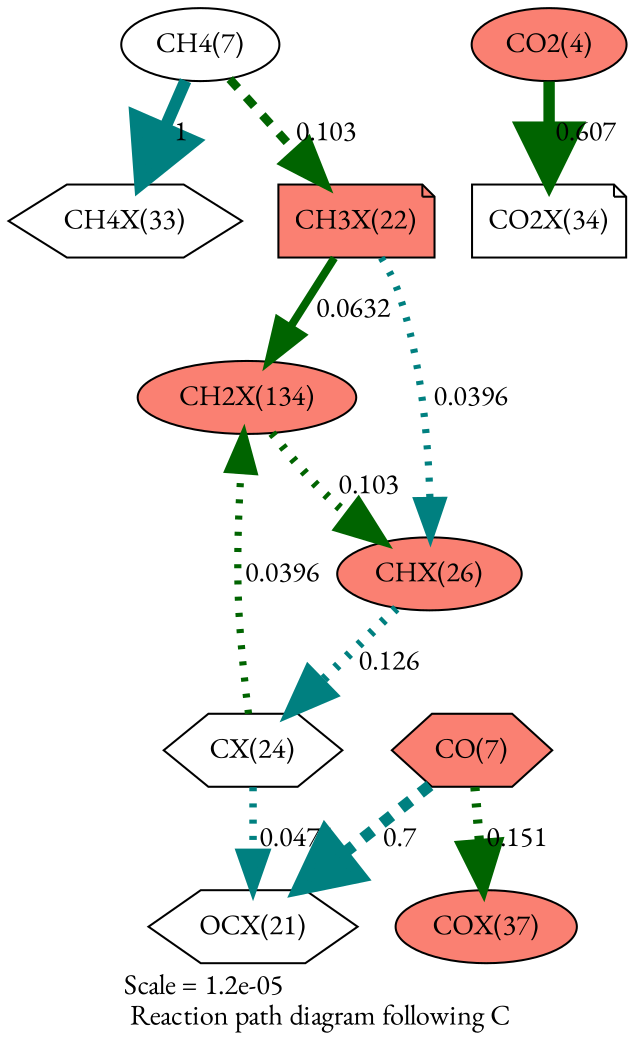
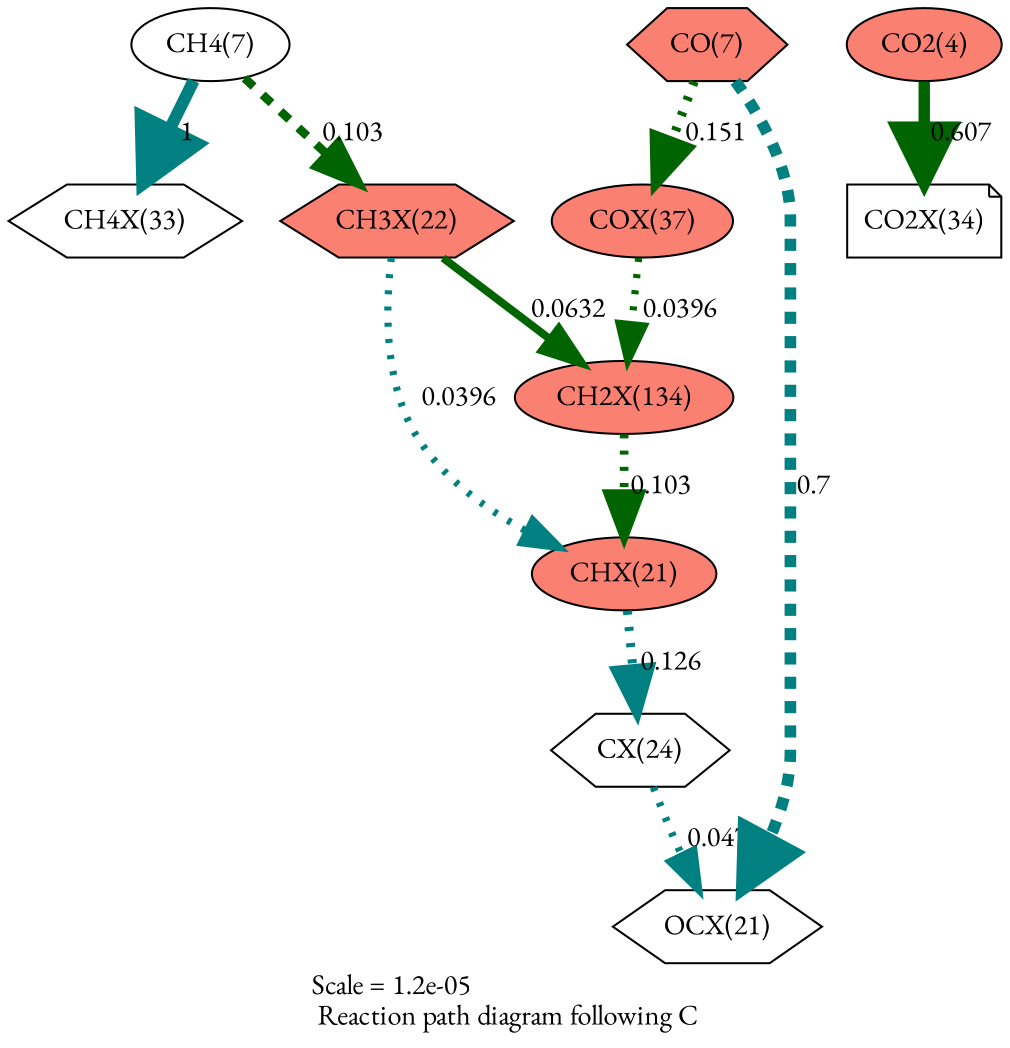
(356, 221) -> (397, 221)
(429, 574) -> (624, 574)
(238, 593) -> (635, 291)
